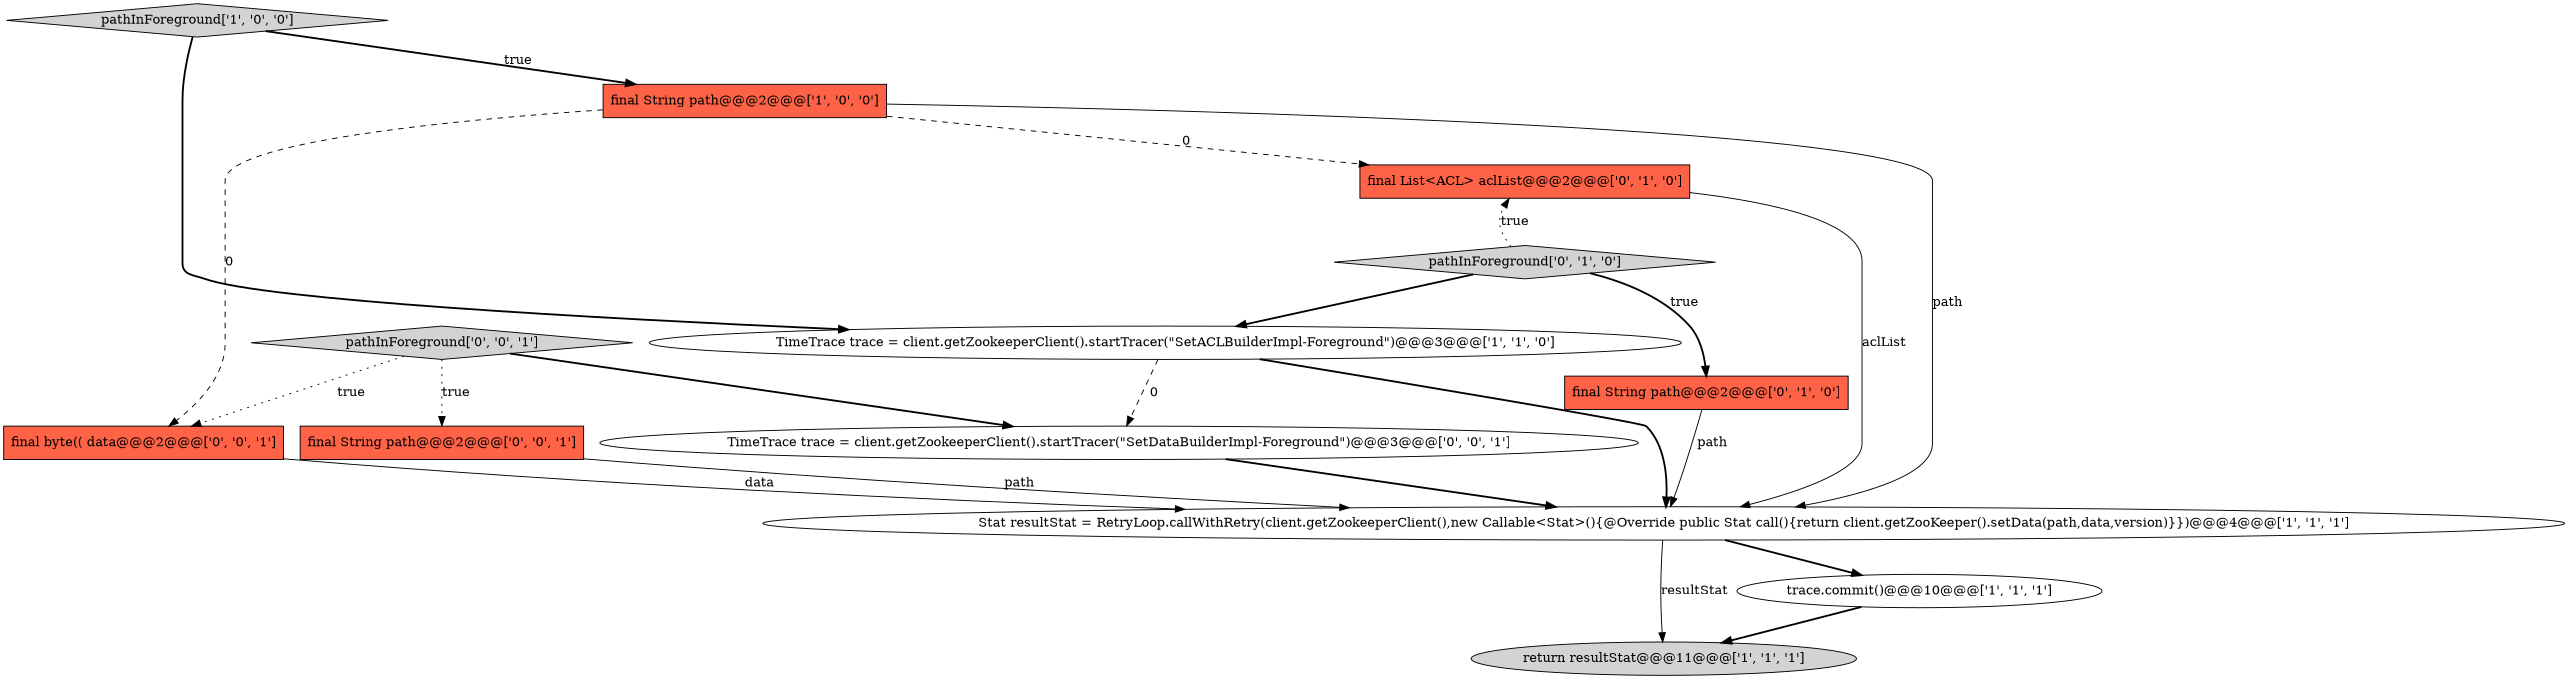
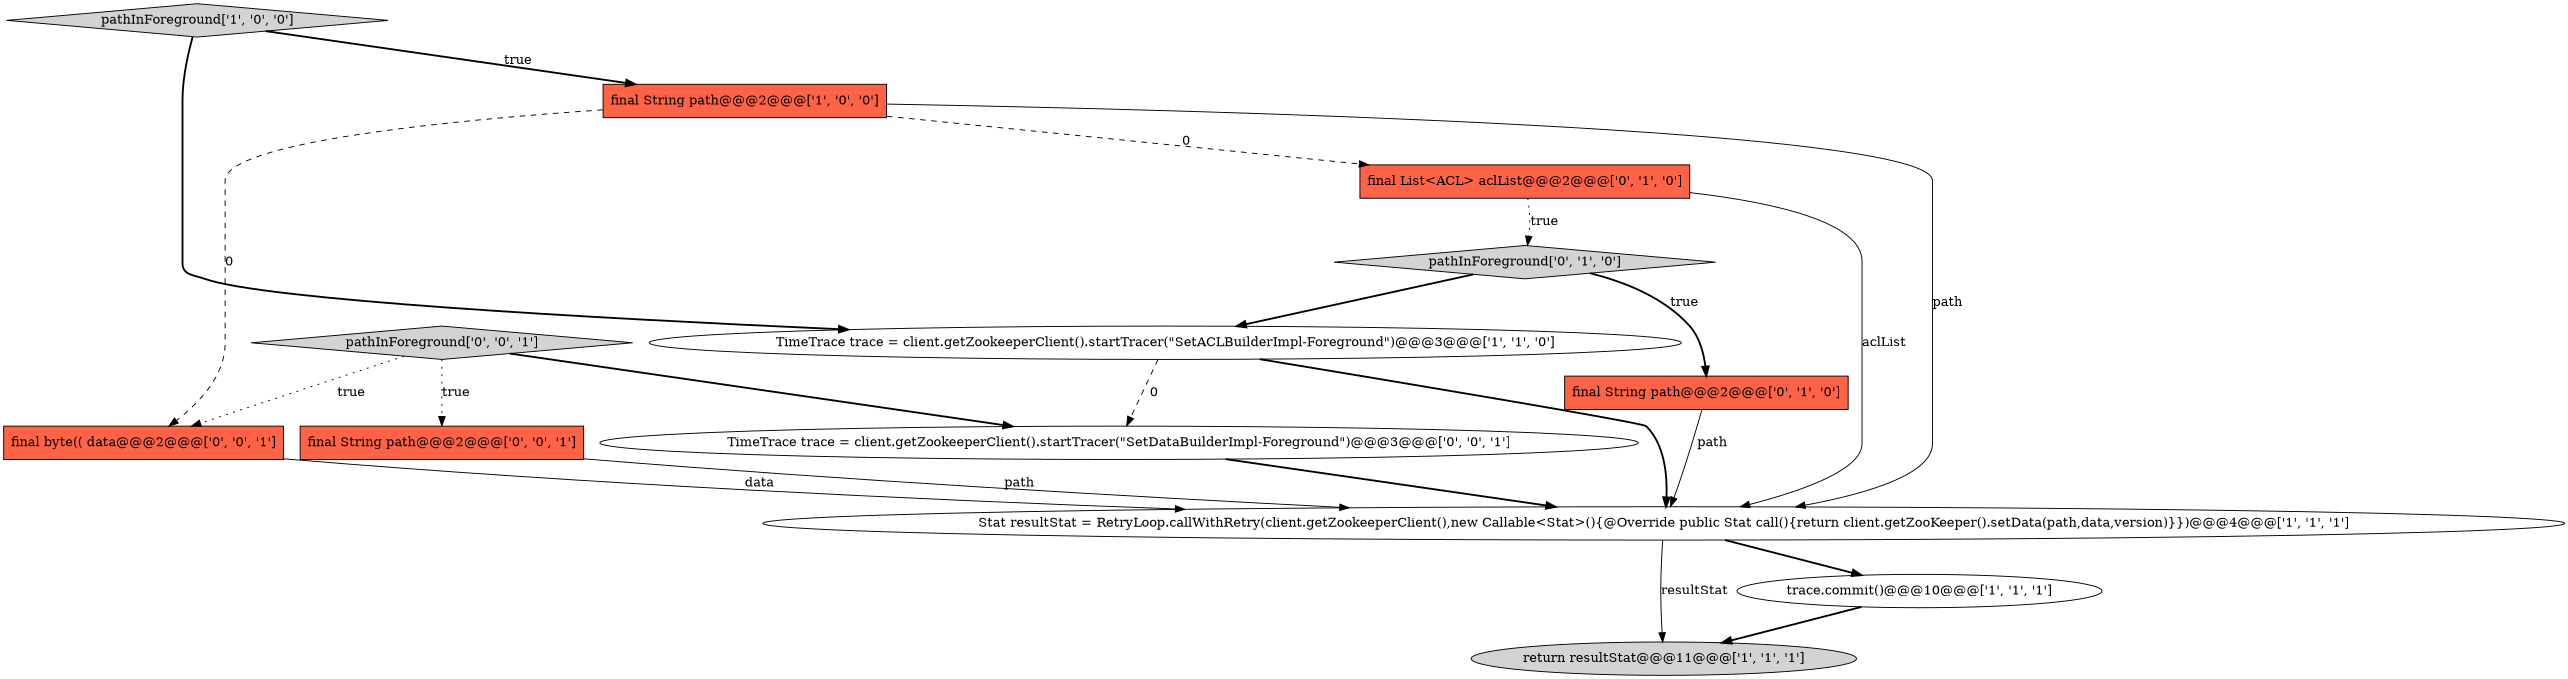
(1500, 227) -> (1530, 217)
